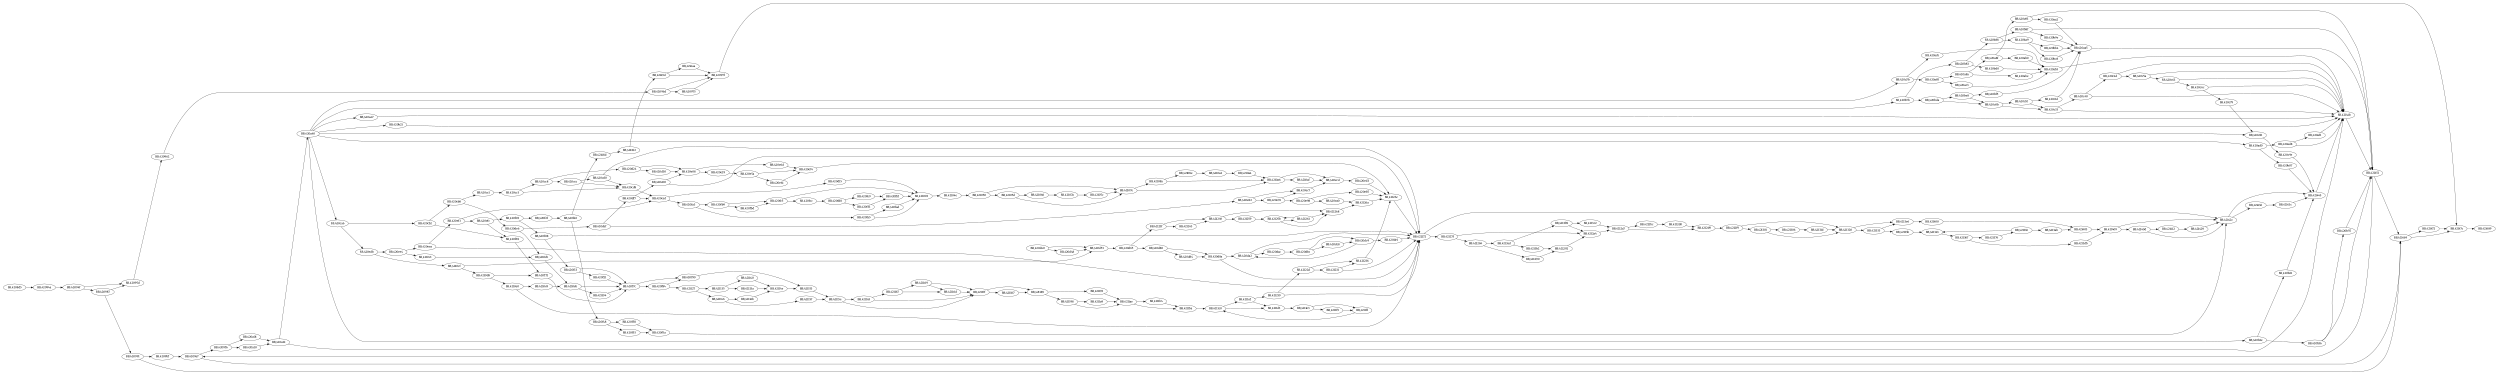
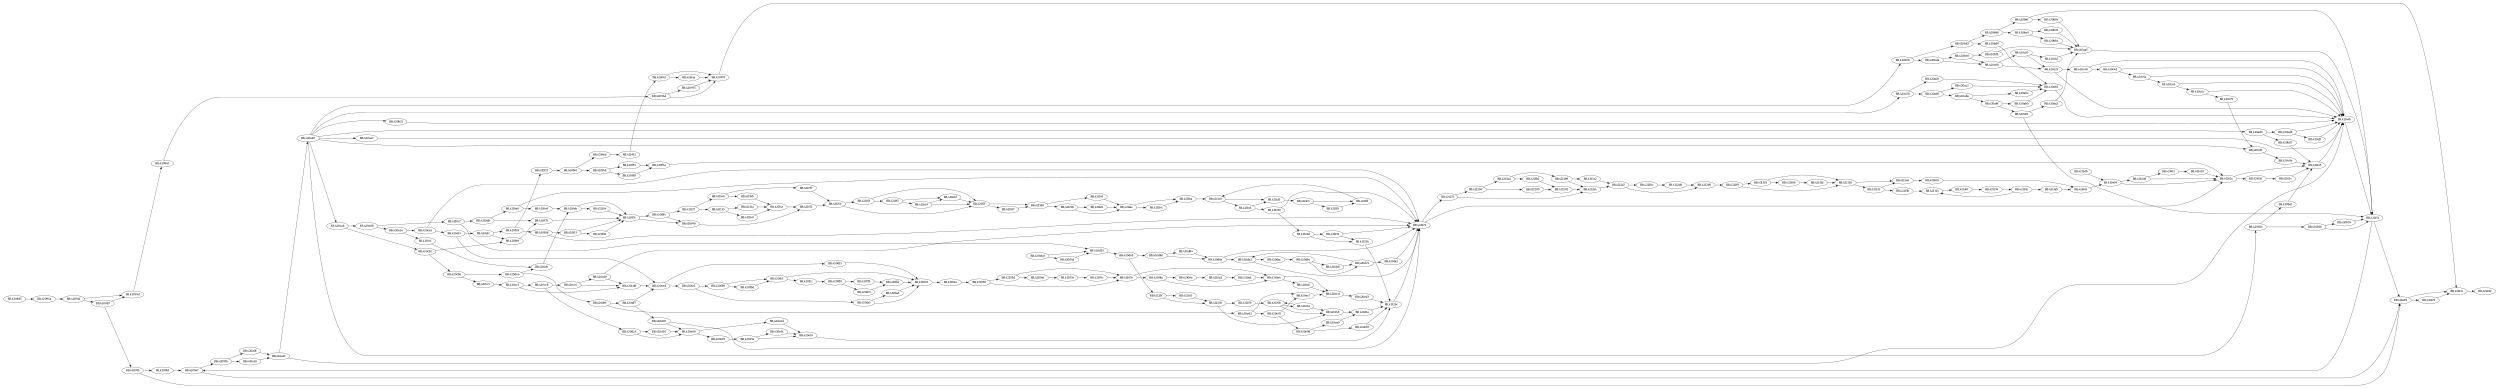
(2019, 246) -> none
